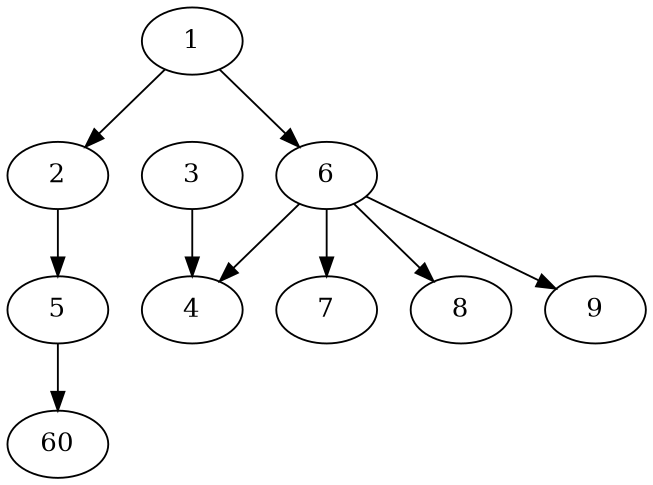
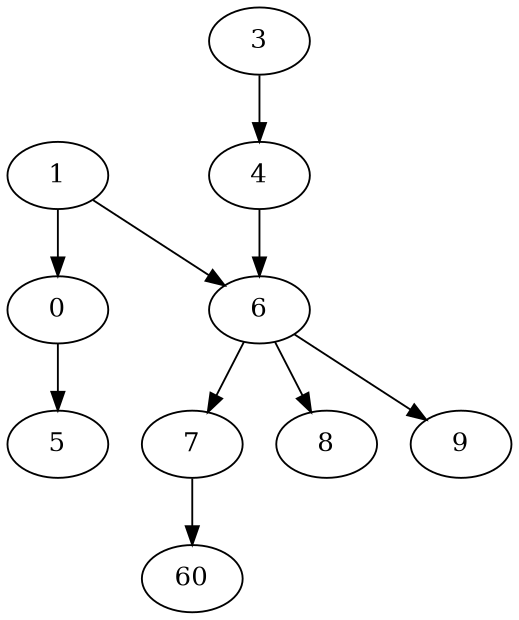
(58, 175) -> (58, 310)
(266, 236) -> (259, 234)
(58, 368) -> (192, 502)
